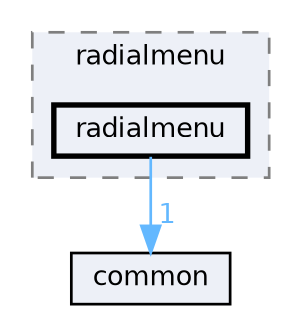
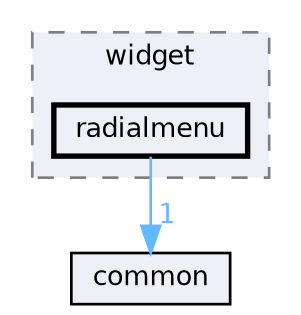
(151, 58) -> (151, 58)
